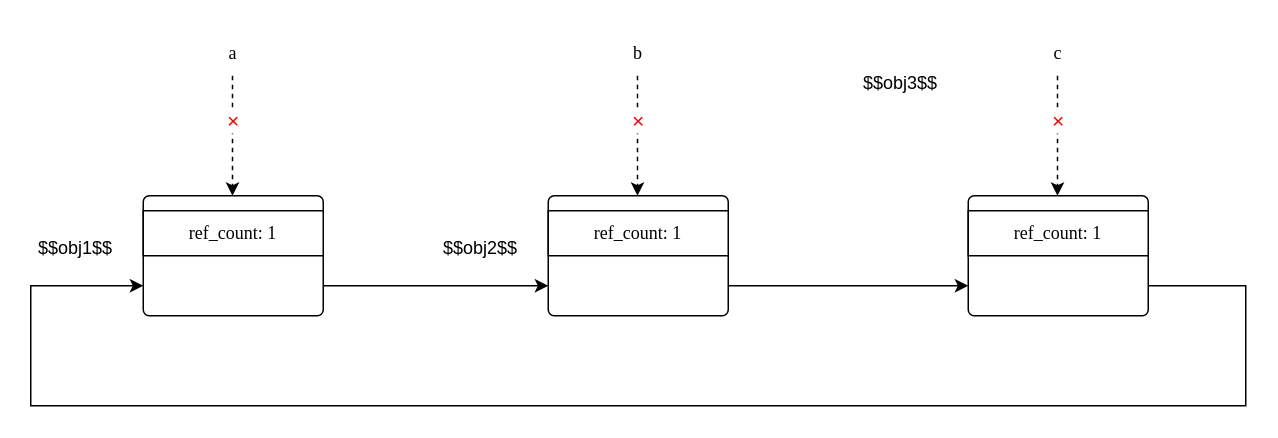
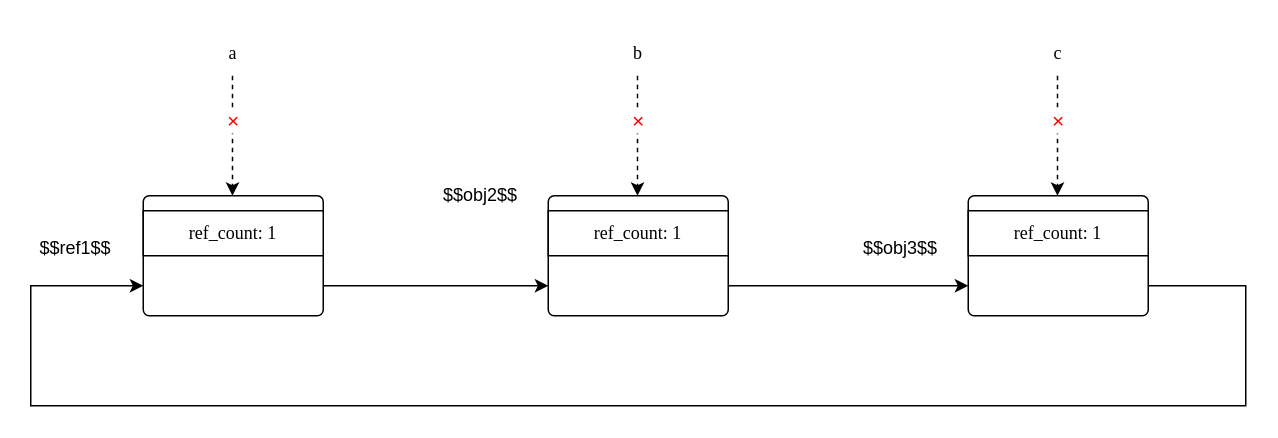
(901, 83) -> (901, 248)
(76, 248) -> (76, 248)
(481, 248) -> (481, 196)
